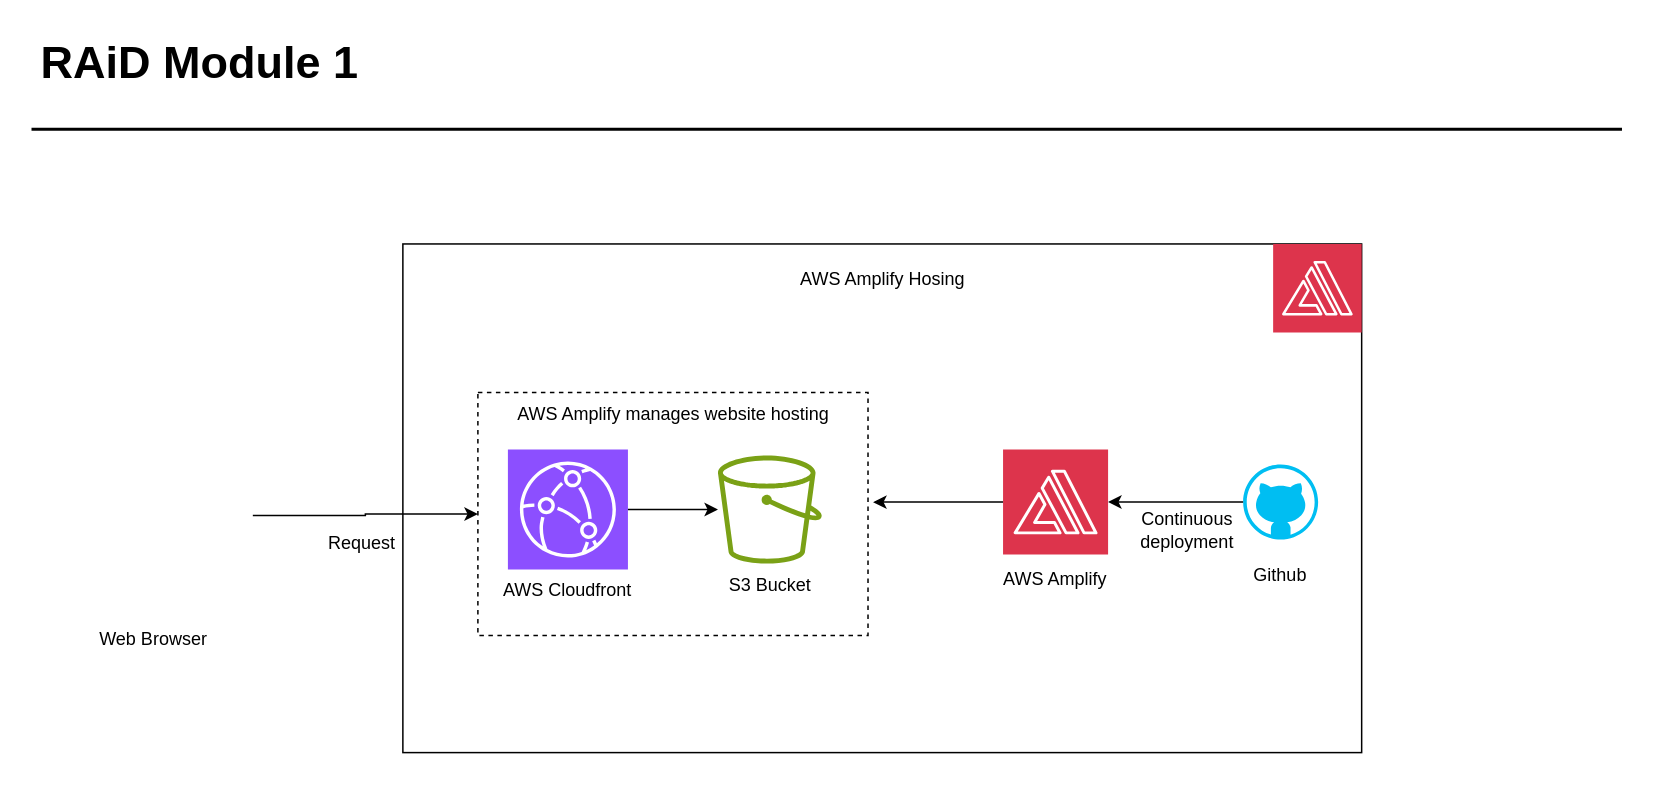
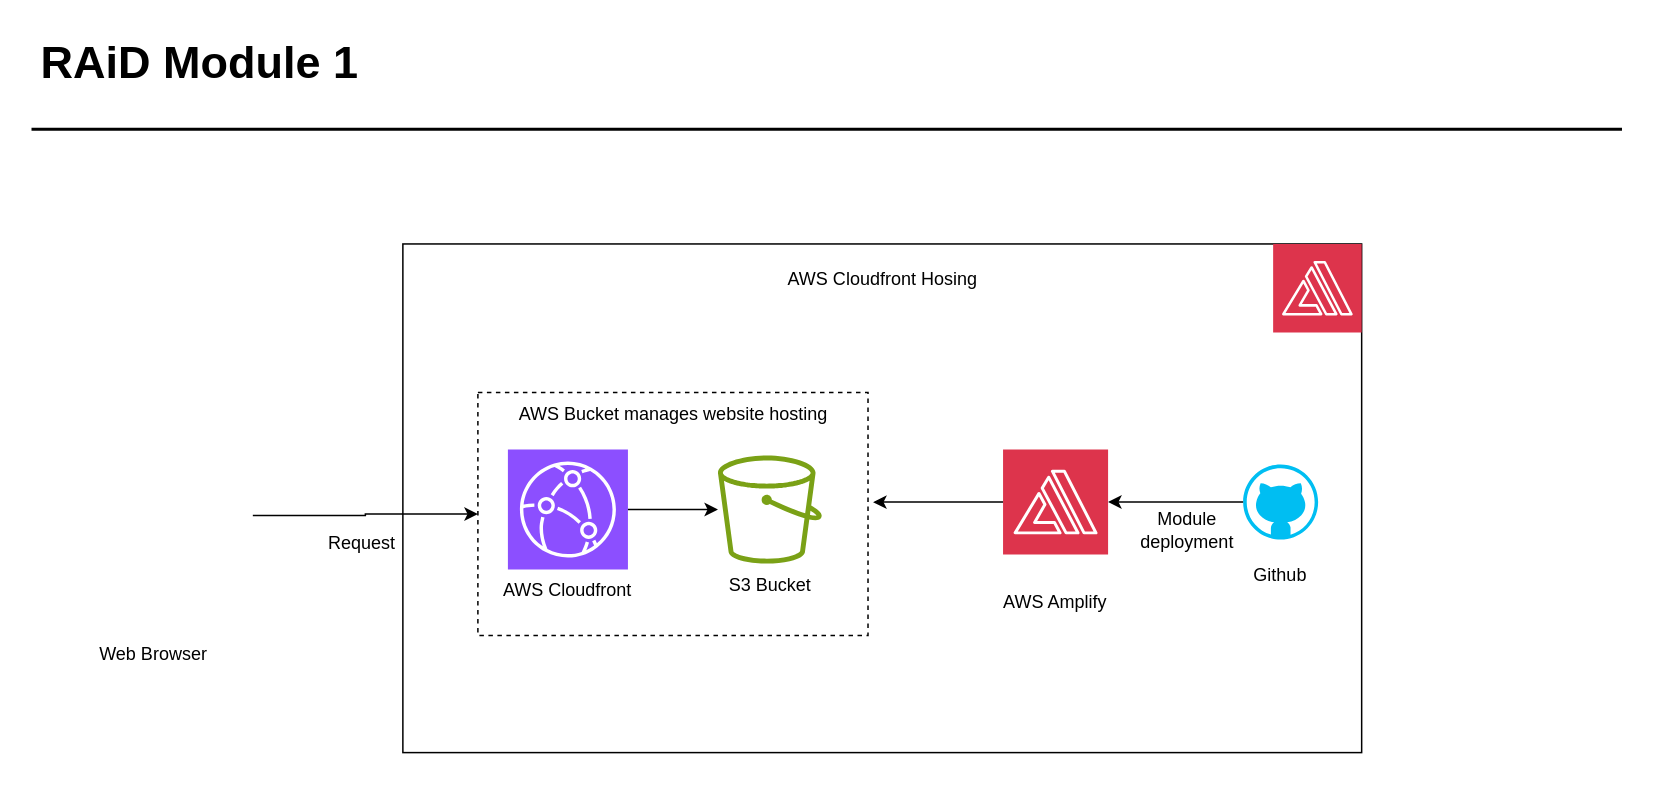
(883, 280) -> (883, 280)
(674, 415) -> (674, 415)
(1187, 530) -> (1187, 530)
(1055, 580) -> (1055, 602)
(154, 640) -> (154, 655)
